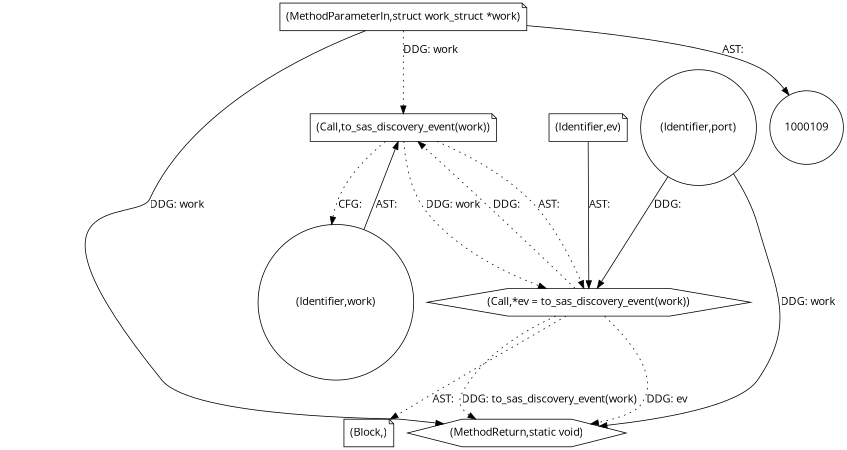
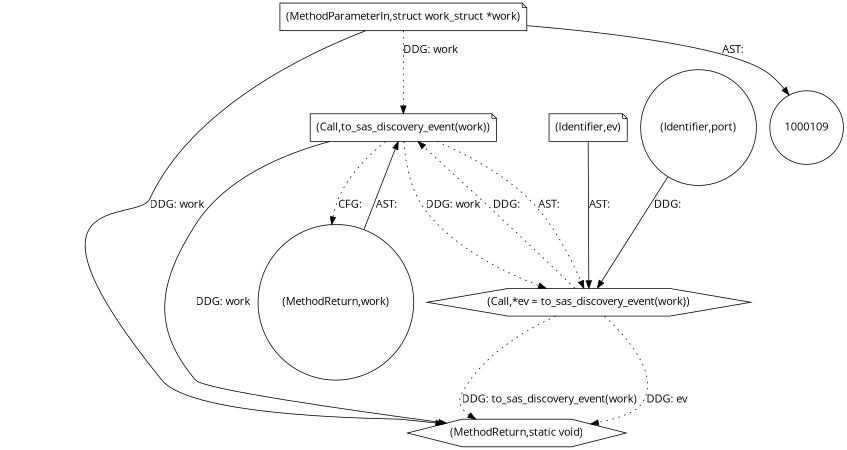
(336, 302) -> (336, 302)
(772, 354) -> (173, 345)
(369, 433) -> none
